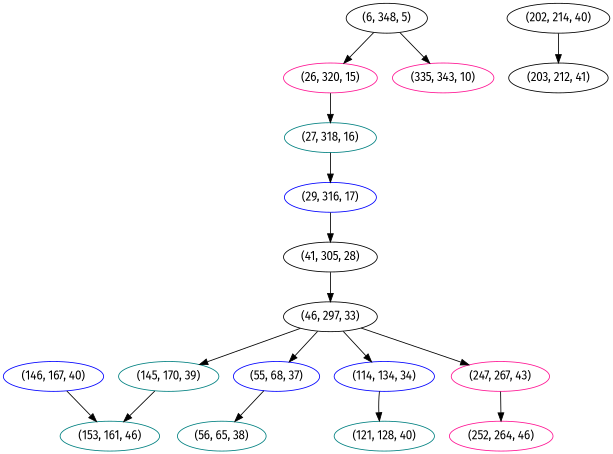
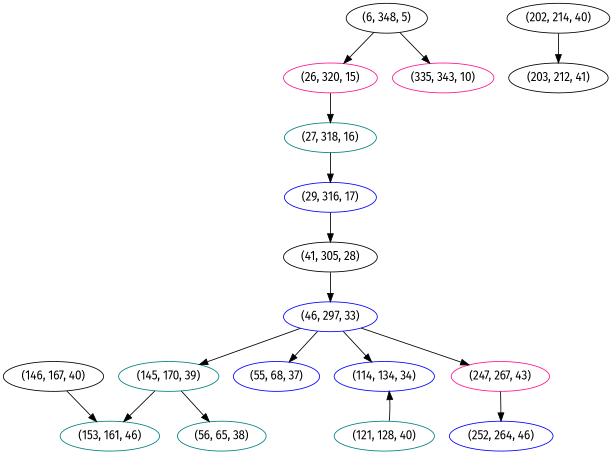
(330, 317) -> (330, 317)
(53, 376) -> (53, 376)
(379, 402) -> (390, 410)
(252, 403) -> (192, 403)
(501, 436) -> (501, 436)
